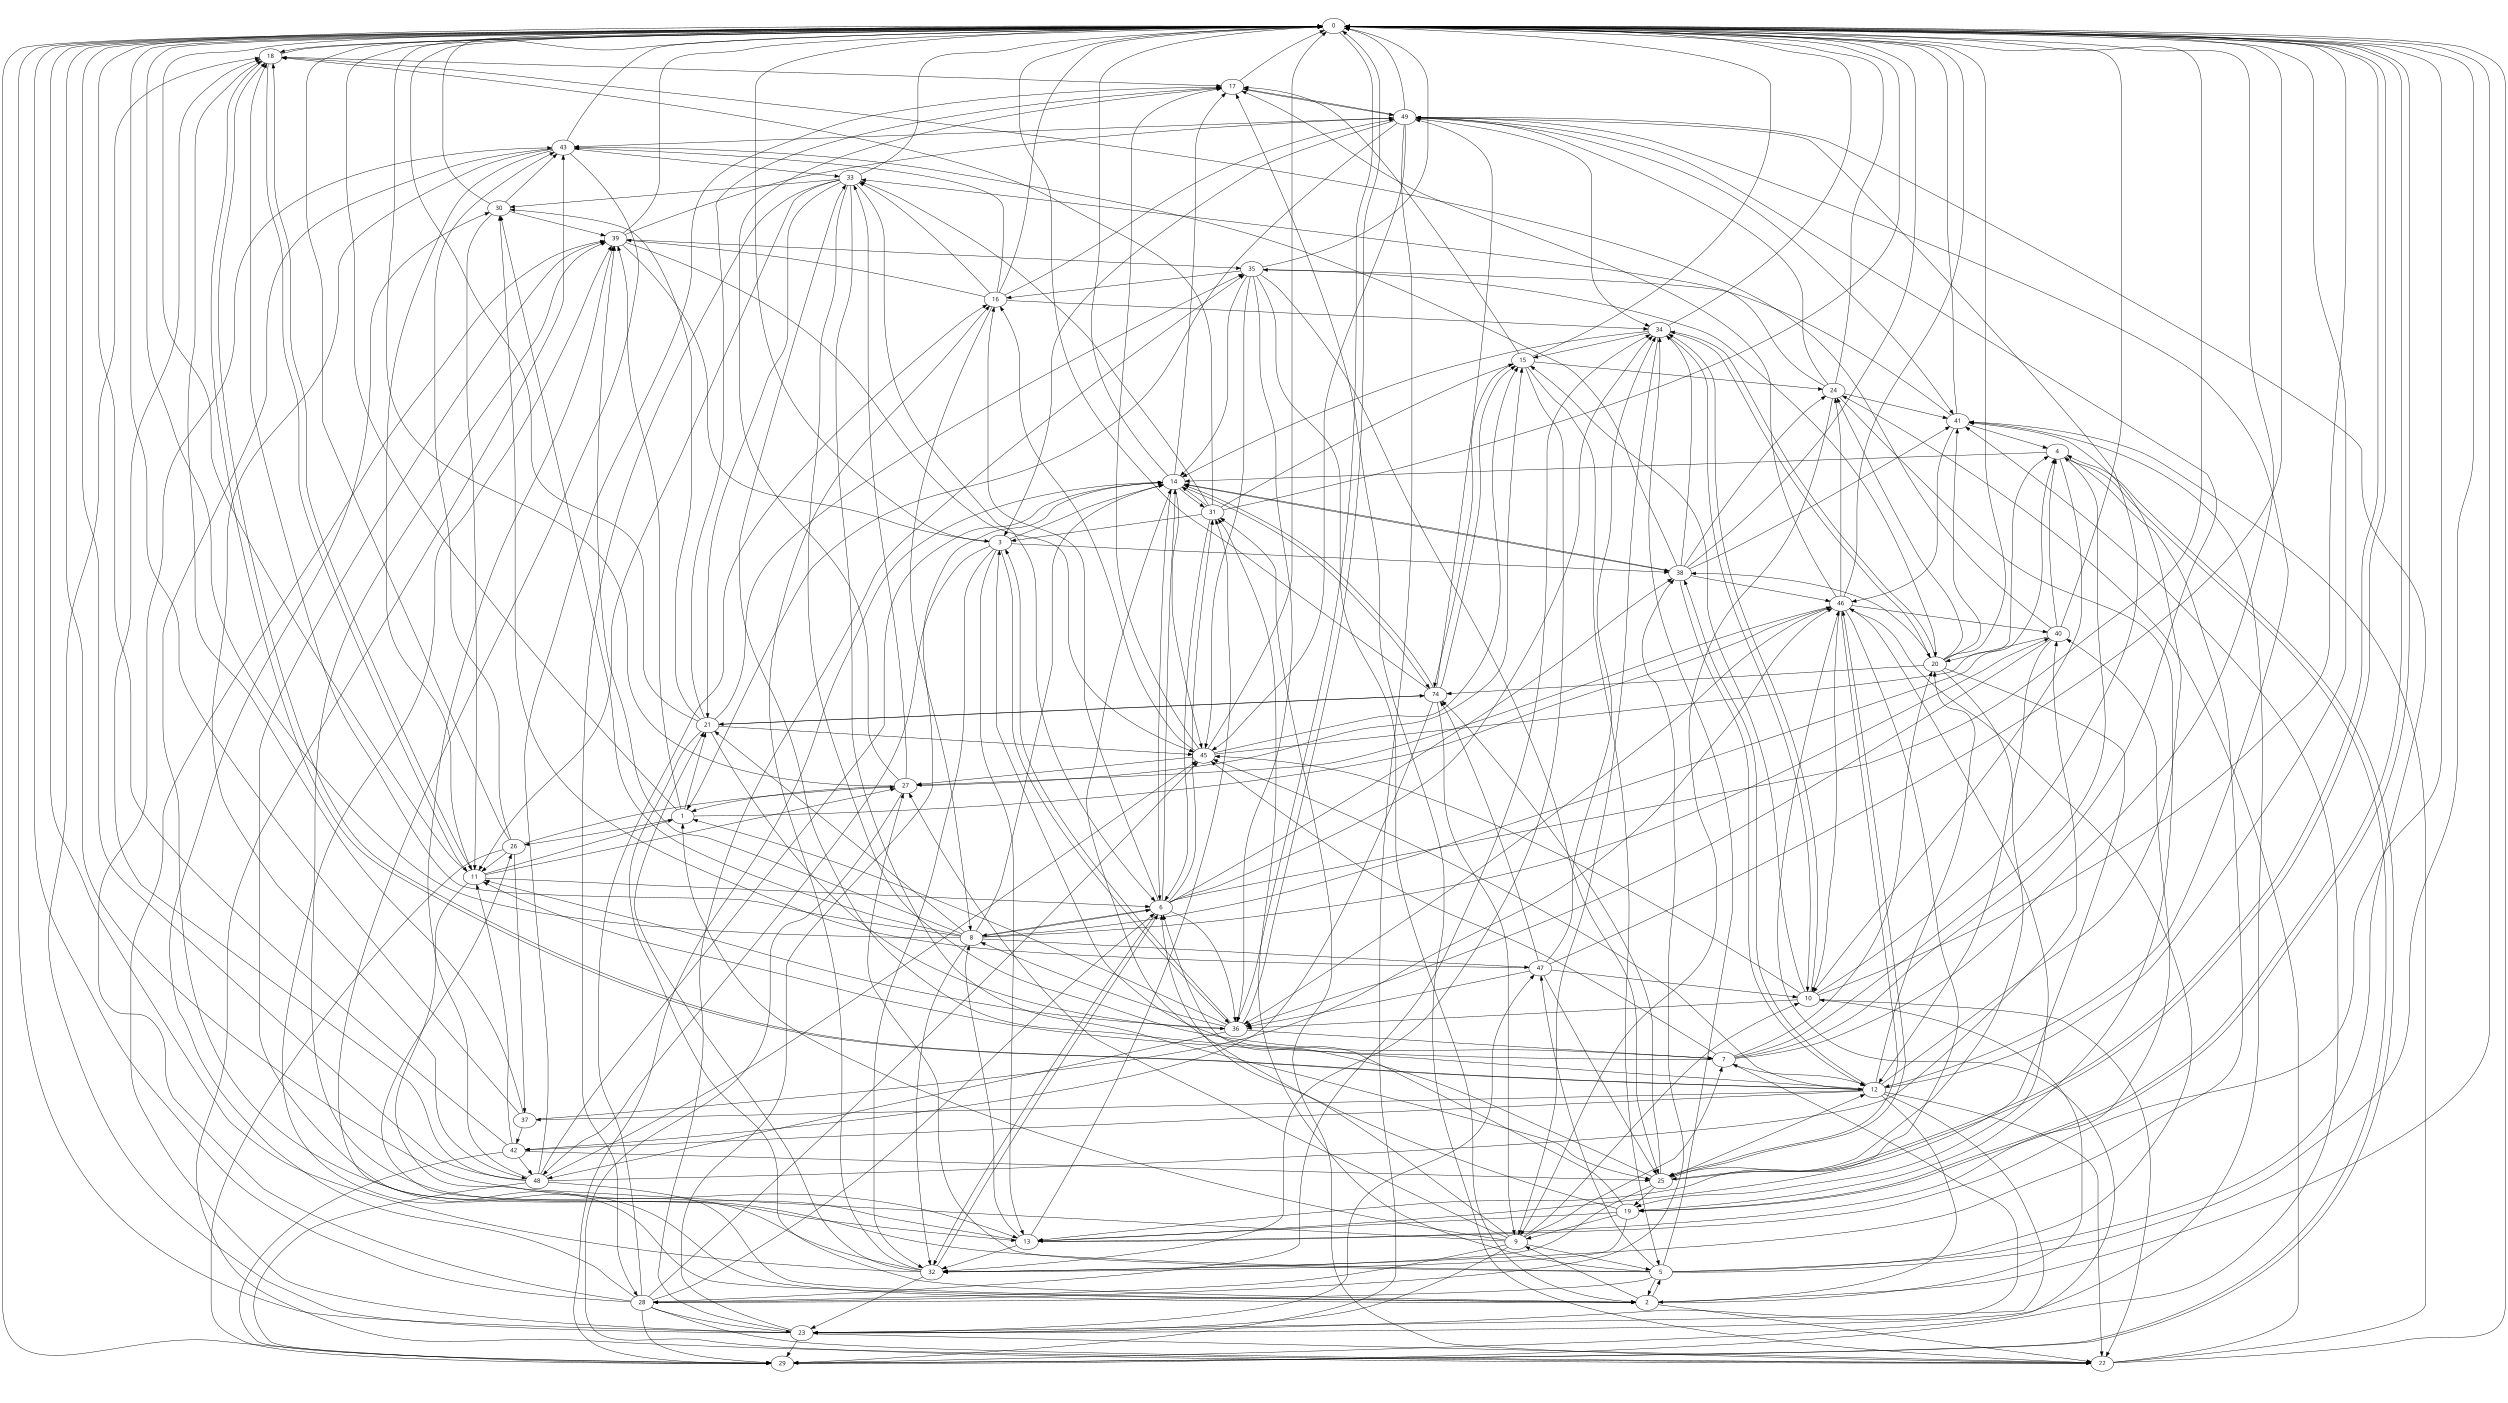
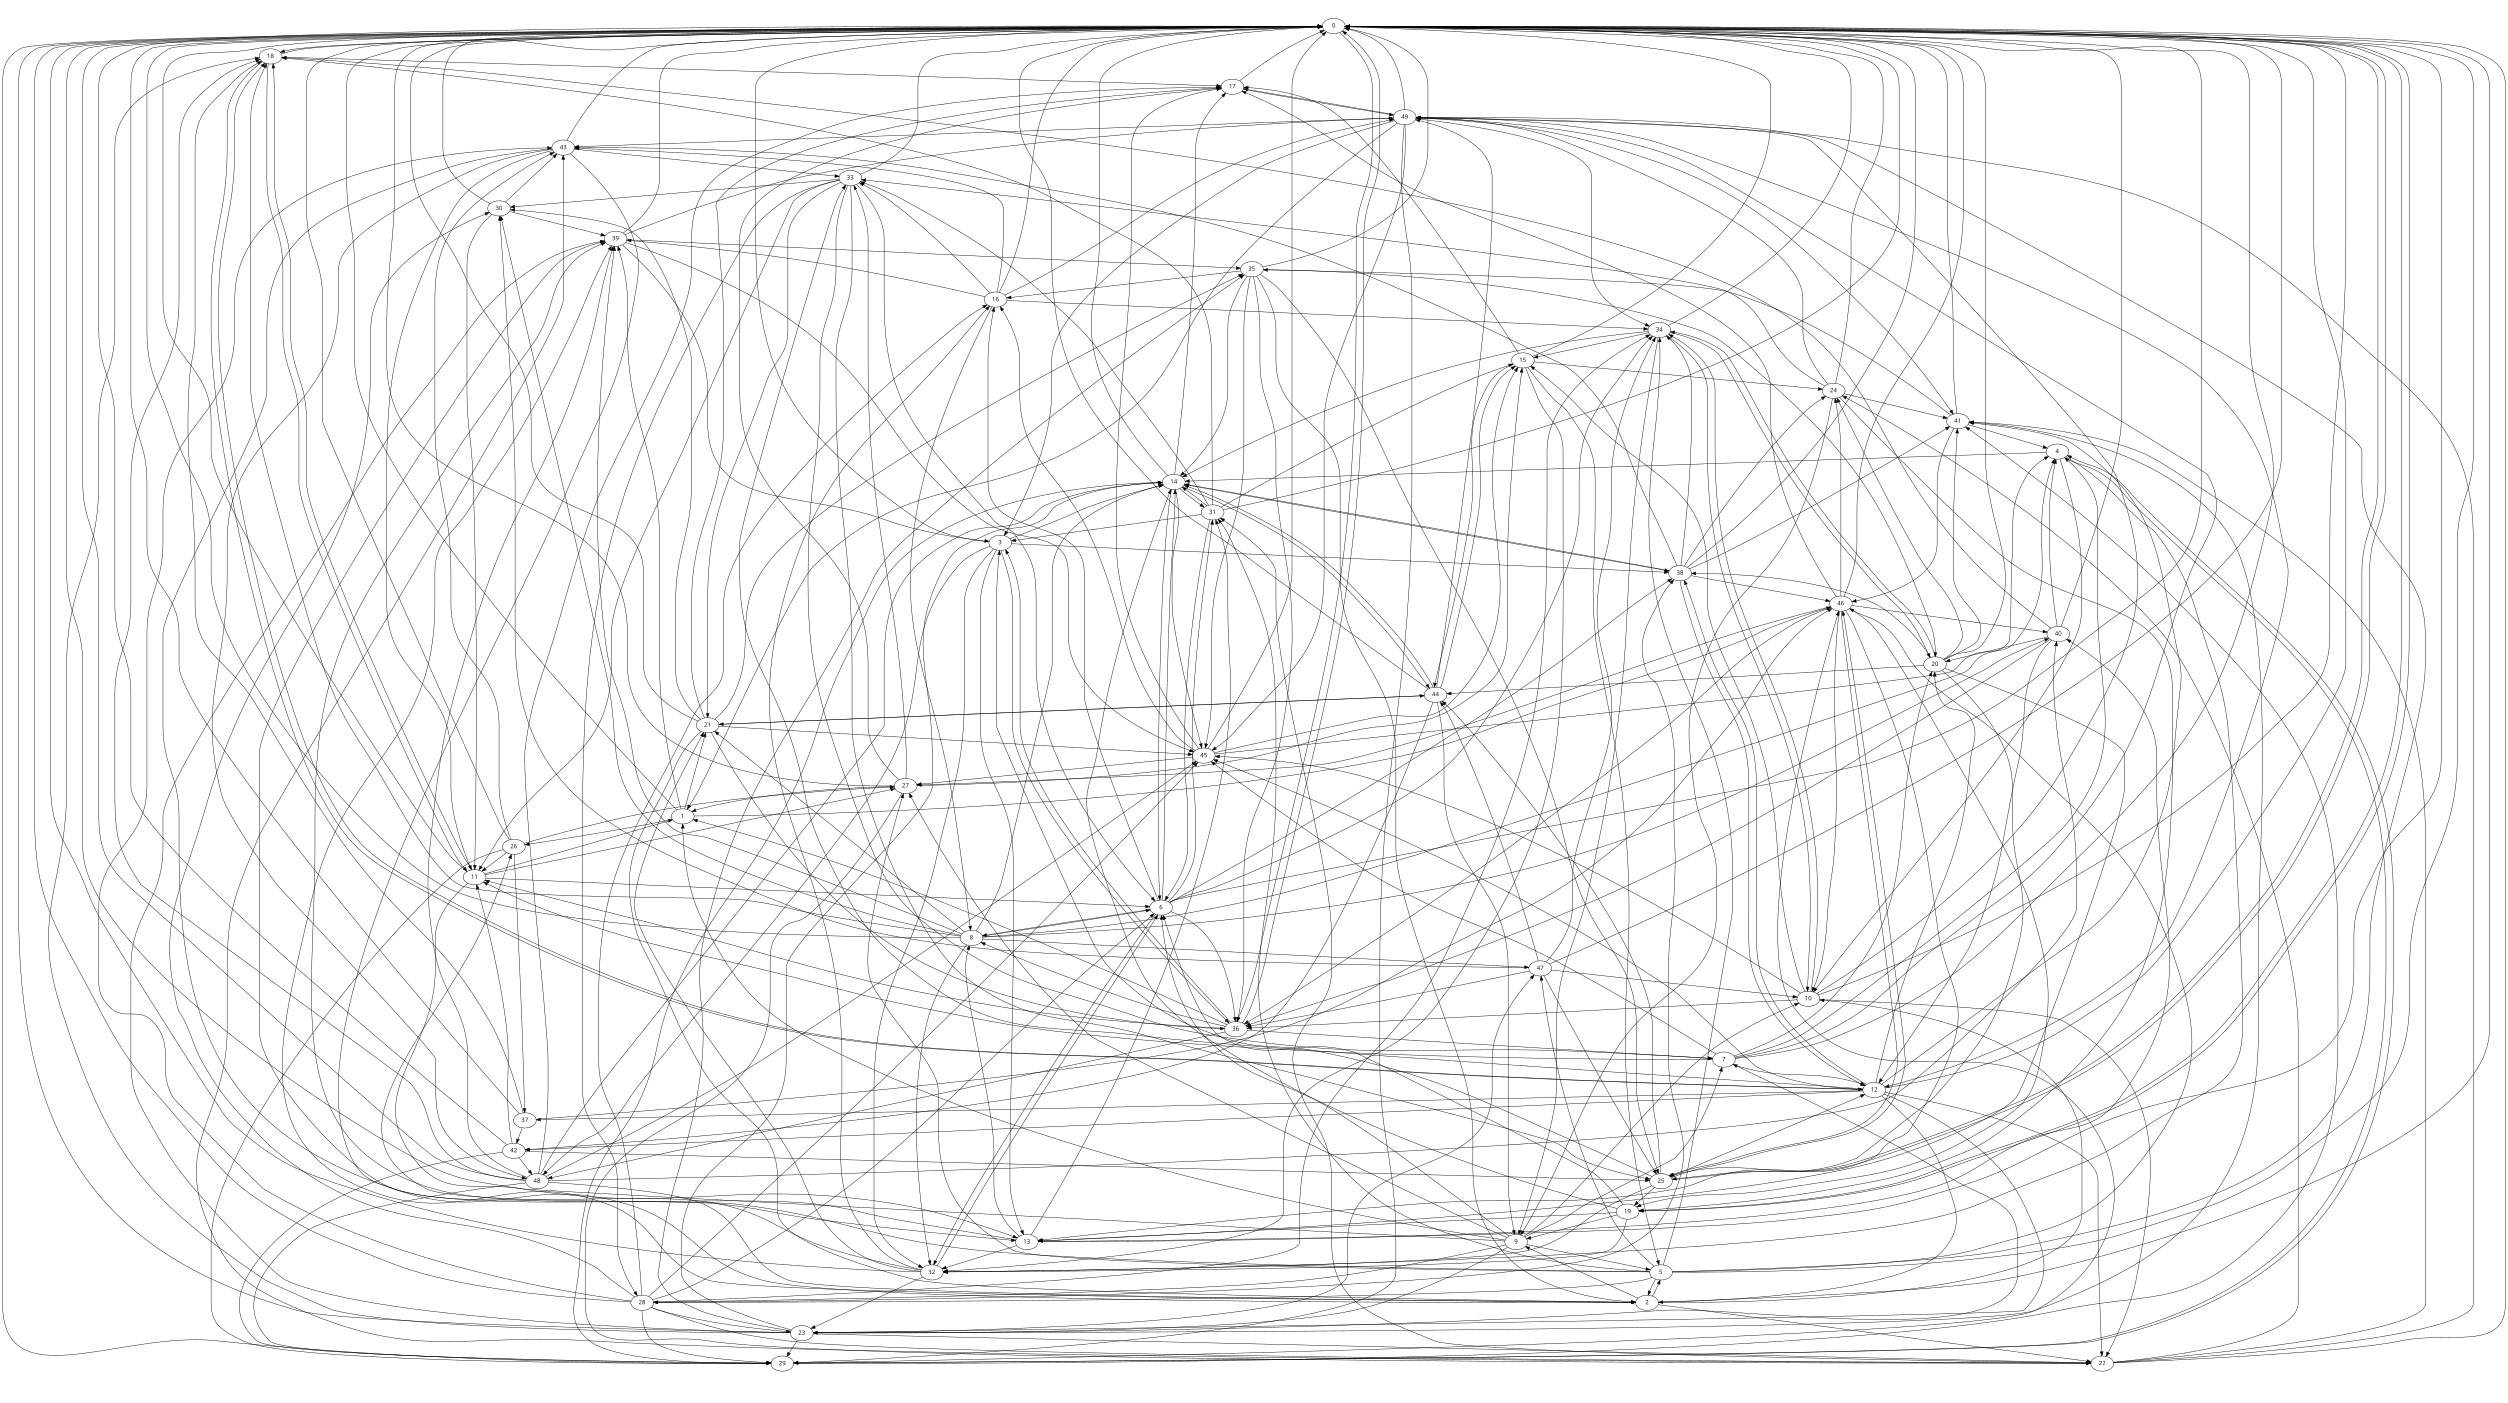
(1436, 695) -> (1436, 695)
(1443, 930) -> (2473, 551)
